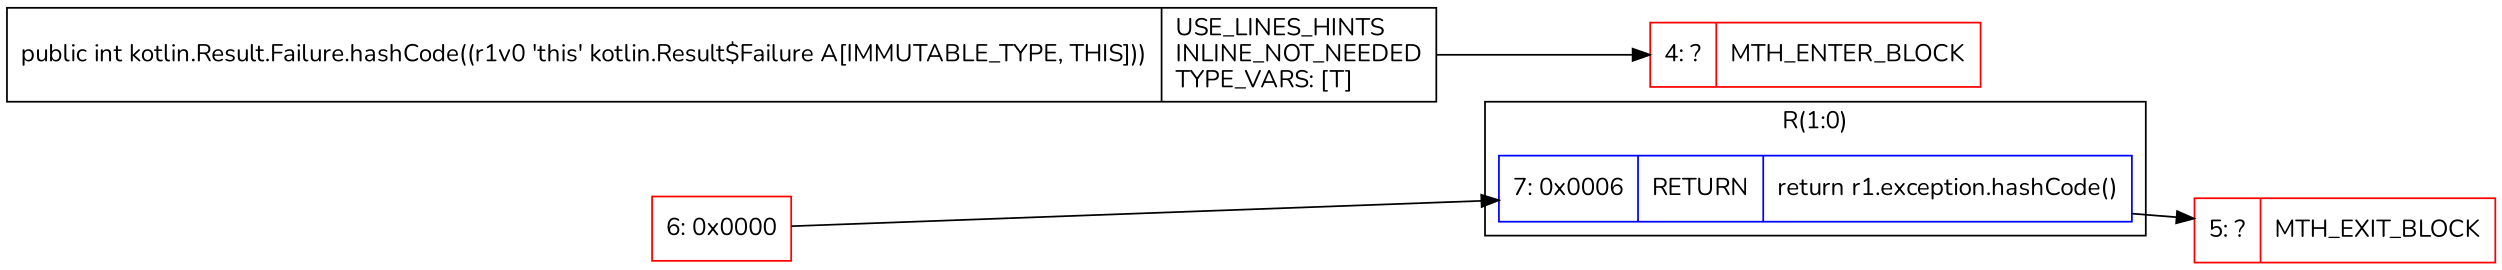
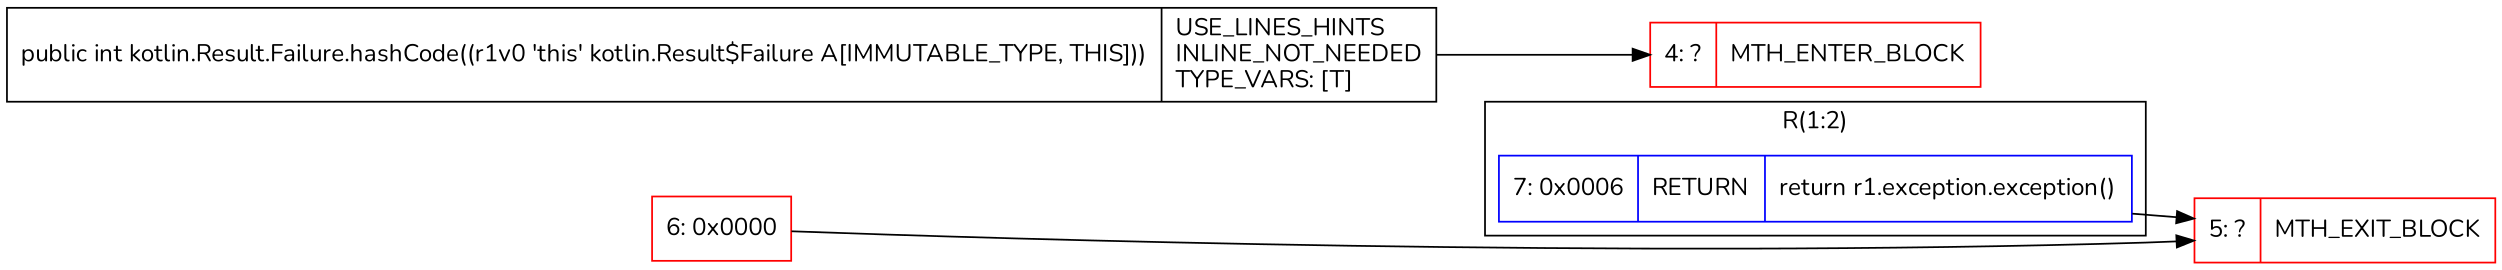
(1815, 122) -> (1815, 122)
(1948, 188) -> (1948, 188)
(1136, 214) -> (1484, 247)
